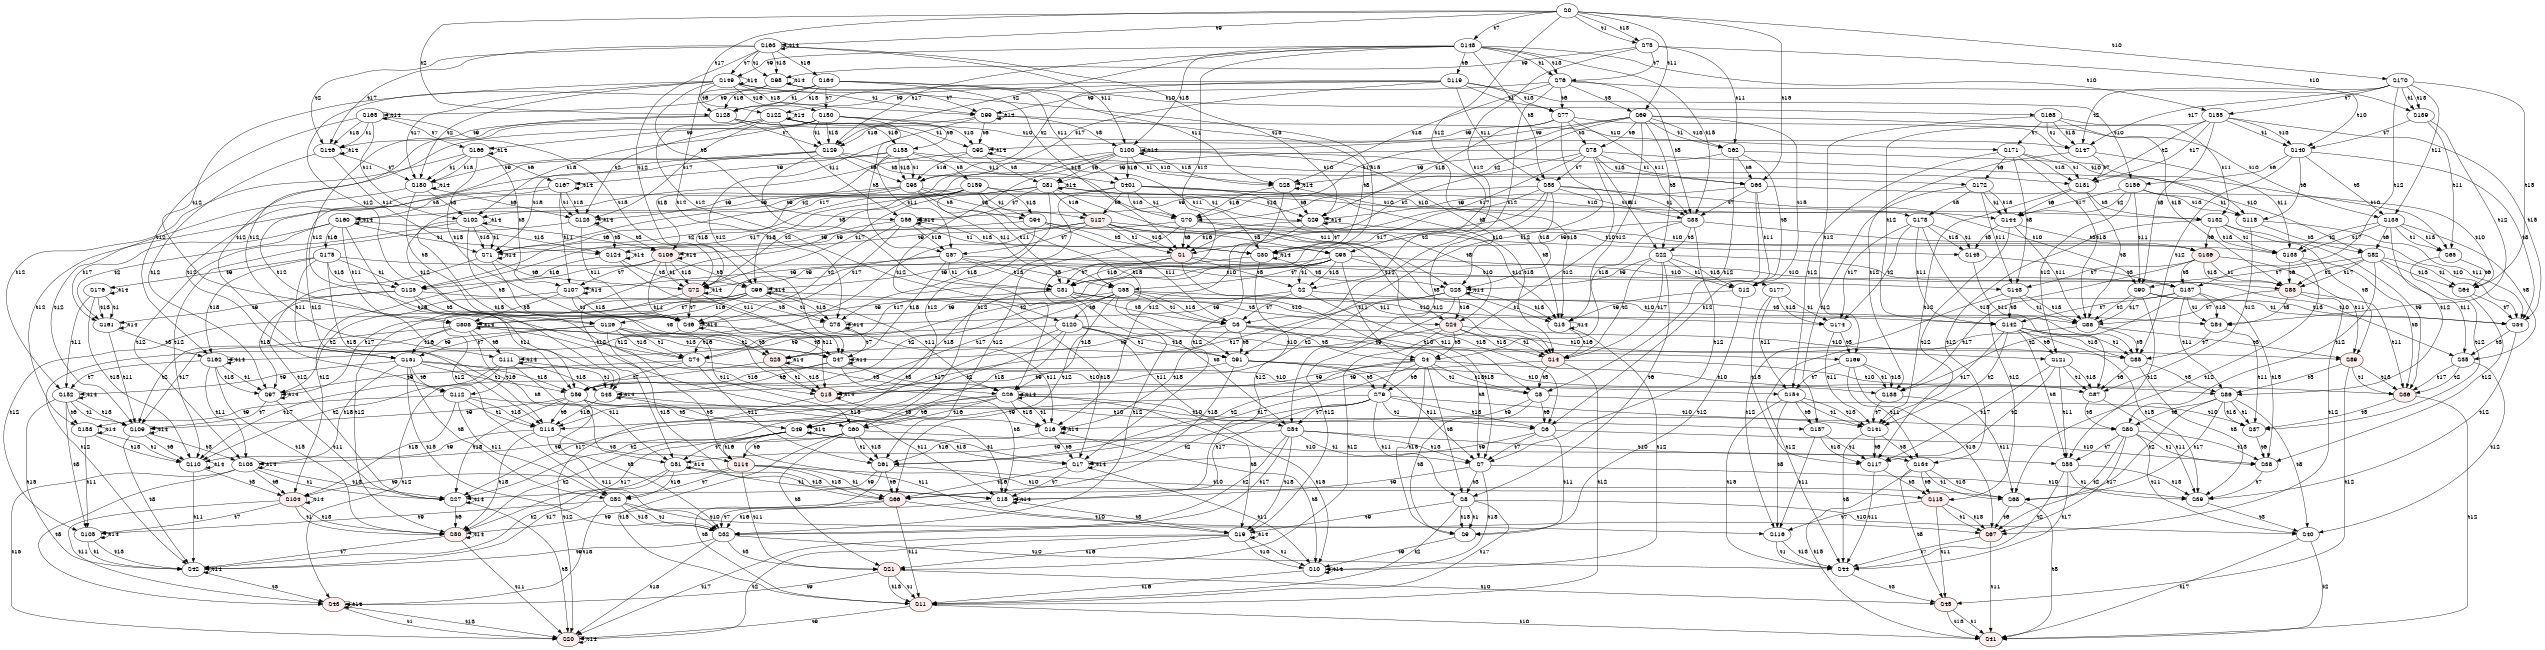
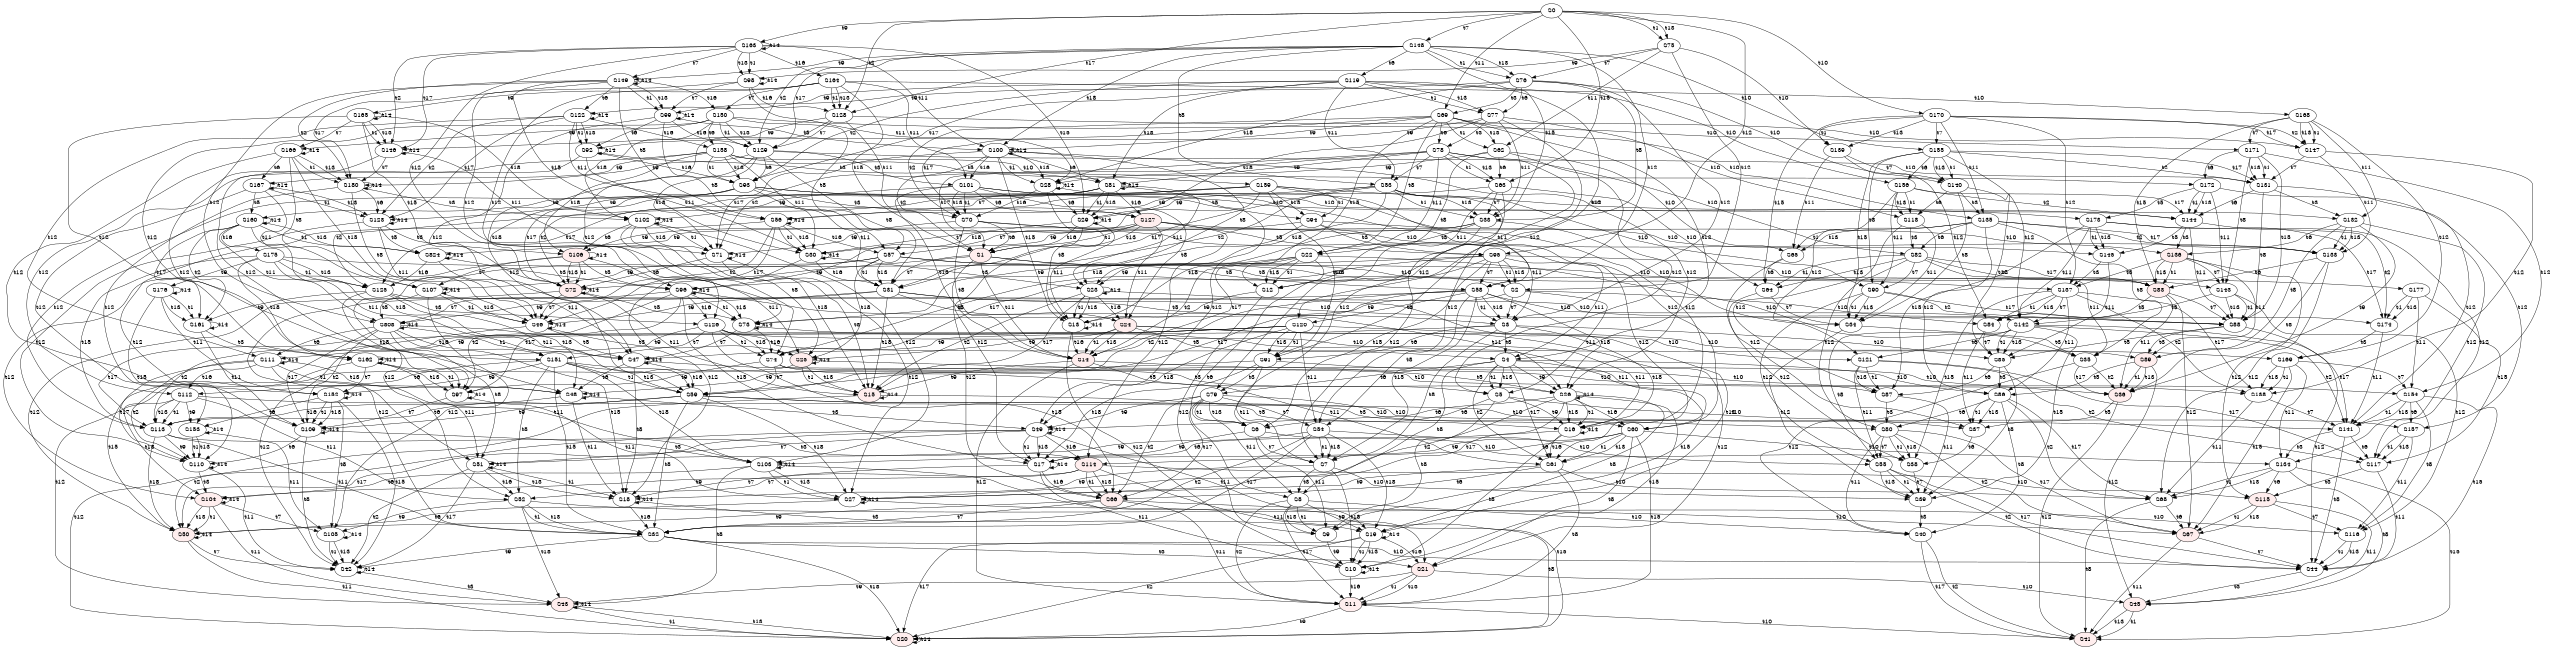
none -> (1210, 96)
(368, 168) -> (516, 168)
(2228, 176) -> (1921, 166)
(1128, 185) -> (966, 185)
(613, 255) -> (432, 255)
(1776, 308) -> (1843, 308)
